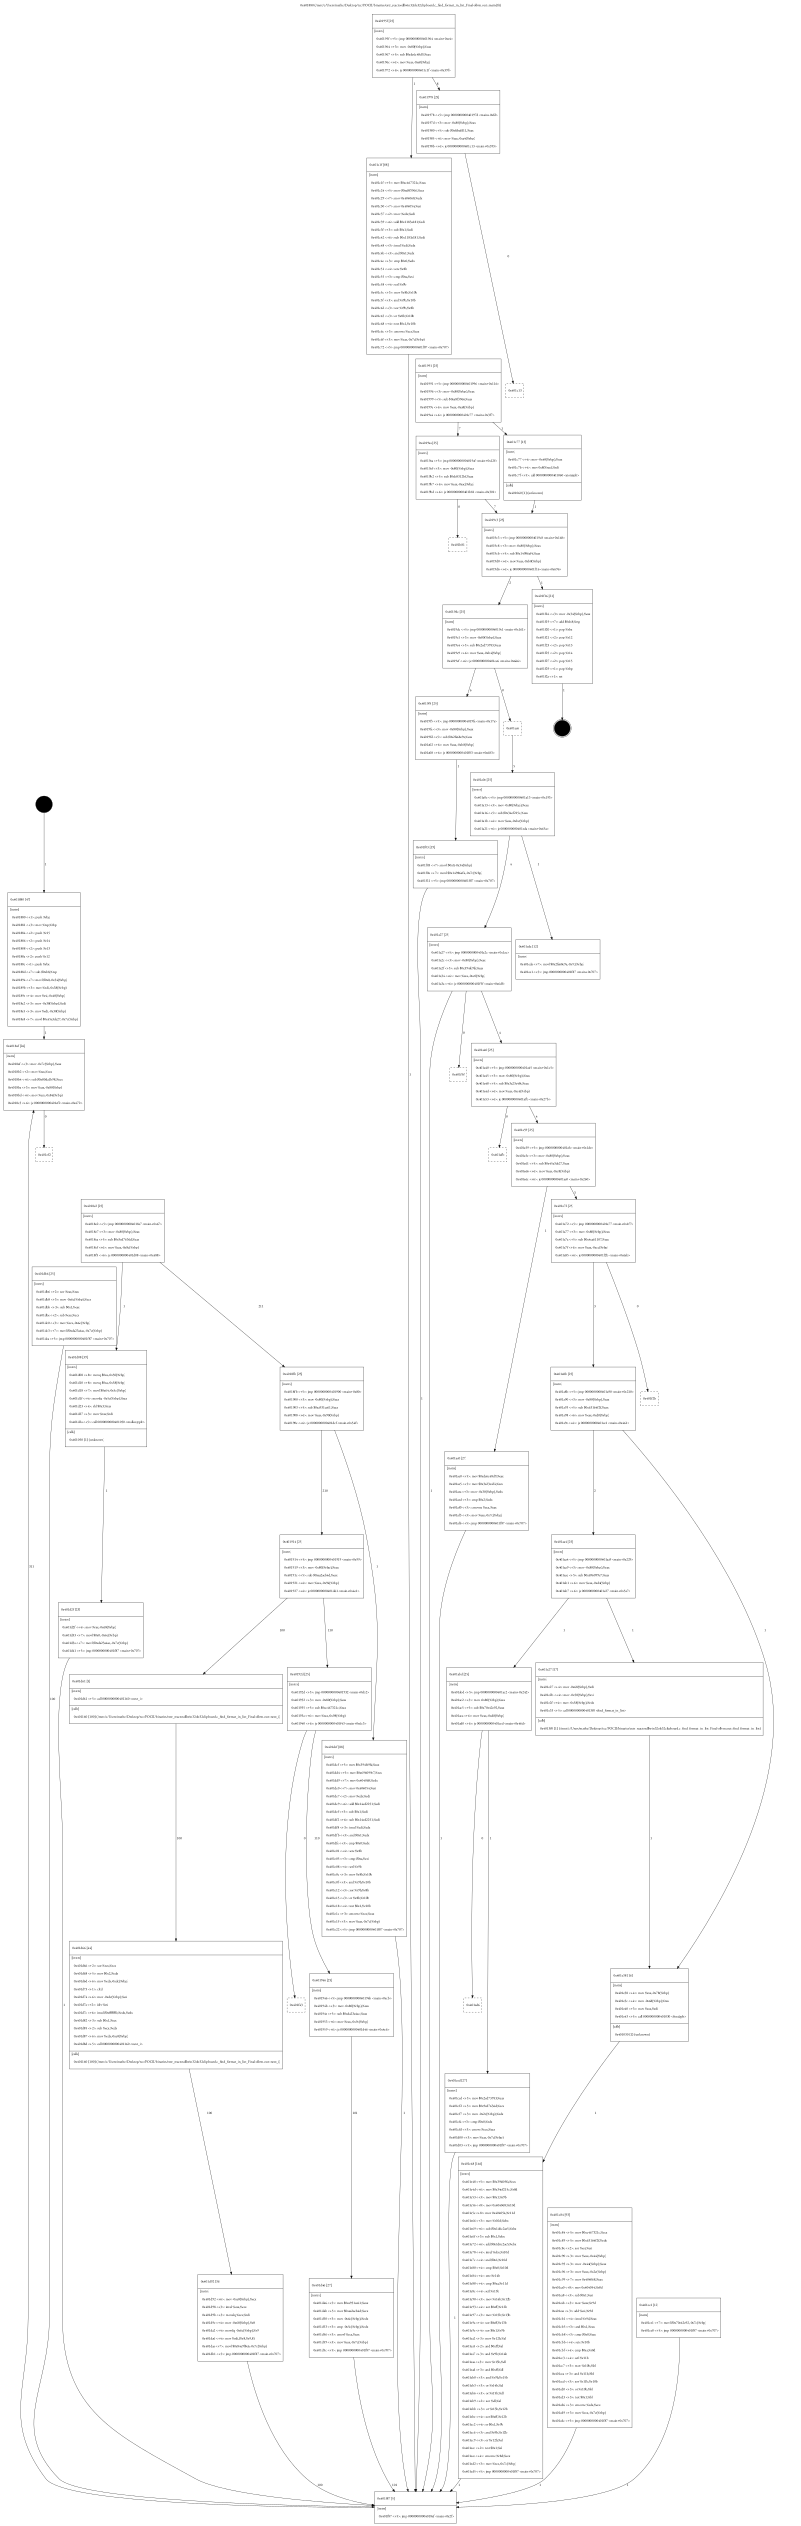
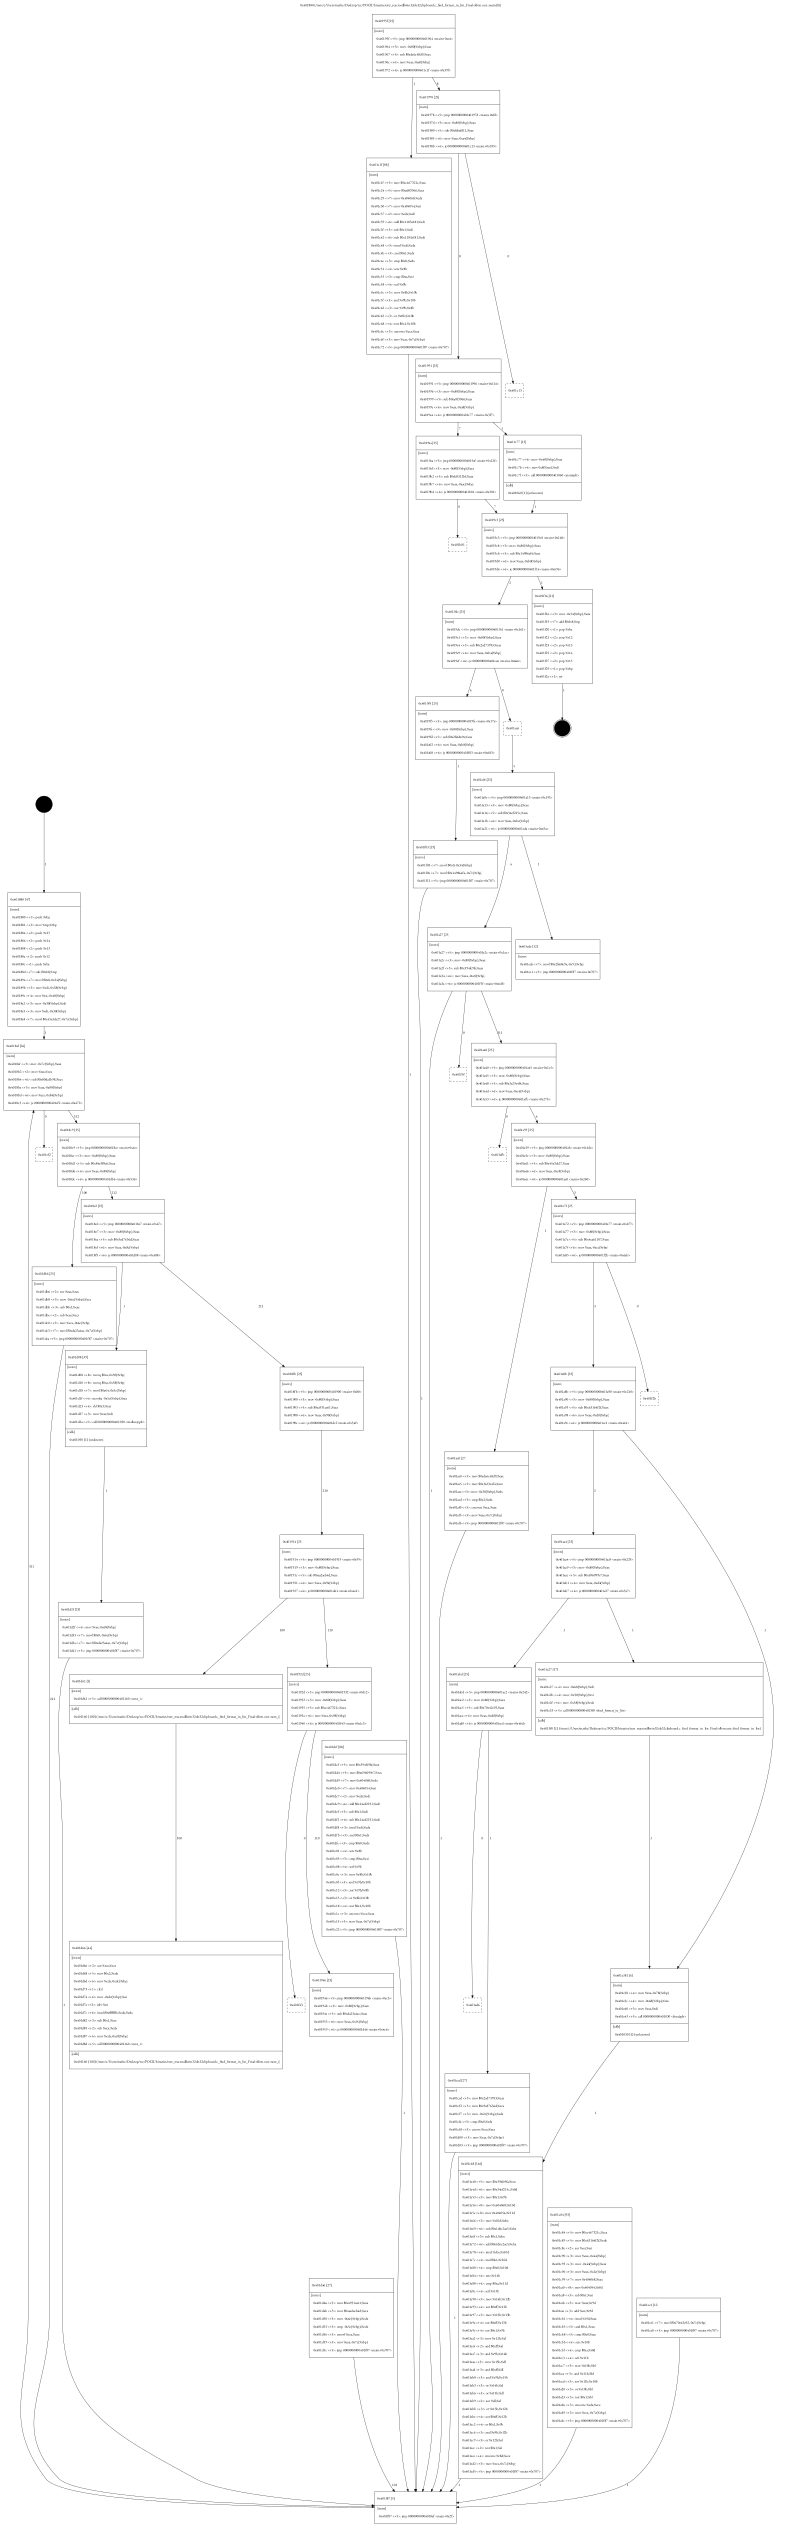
none -> (458, 255)
(500, 1033) -> (500, 1033)
none -> (99, 1155)
(373, 1581) -> none
(52, 1699) -> (52, 1699)
(352, 2156) -> none
(240, 2318) -> none
